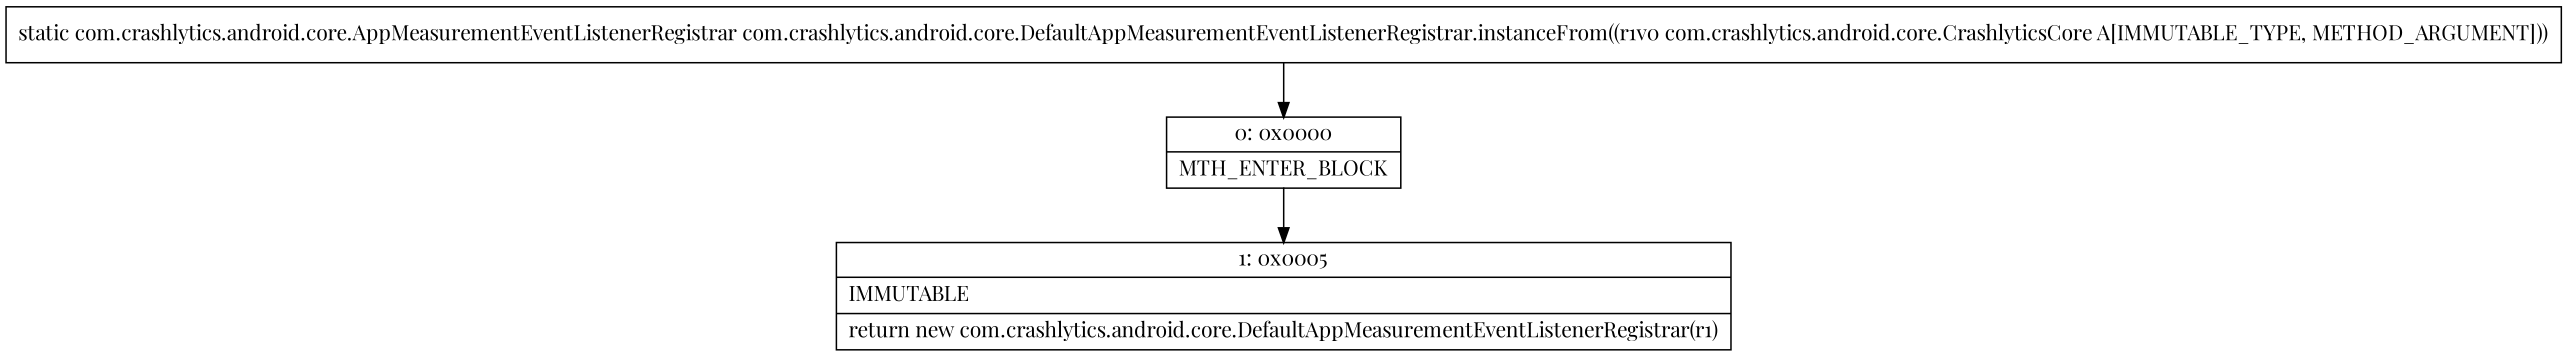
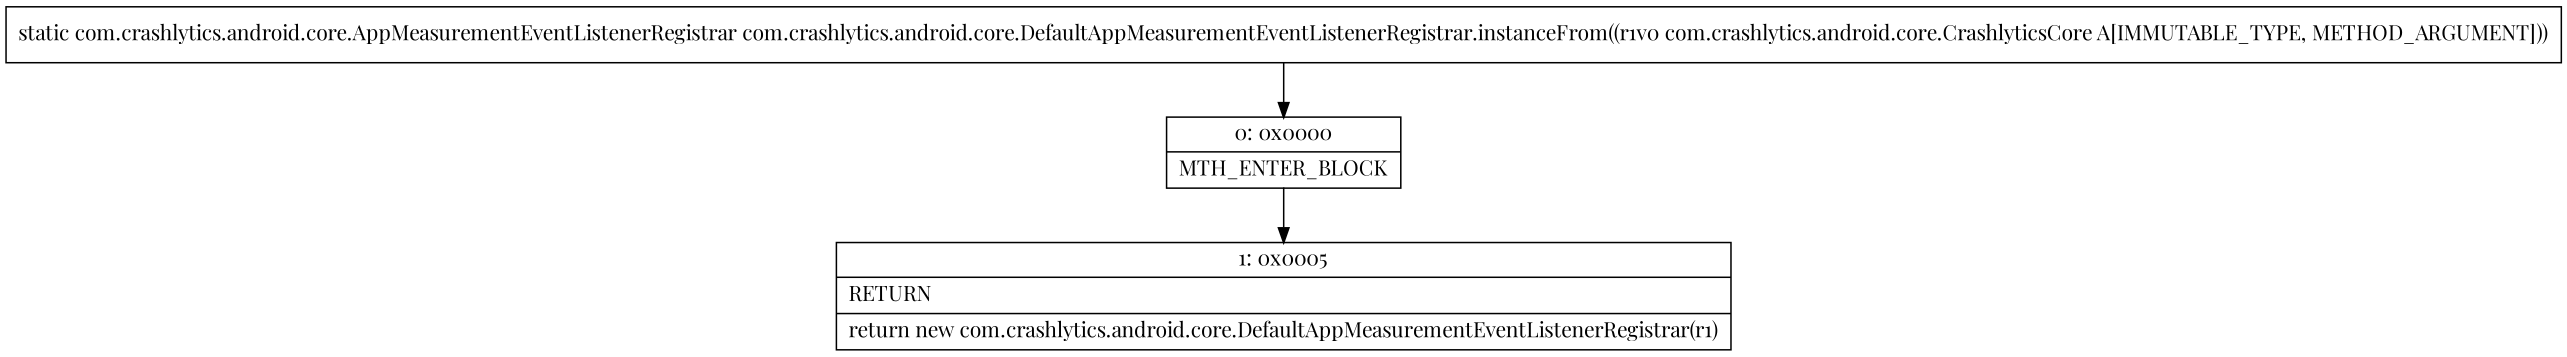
(909, 295) -> (890, 295)
